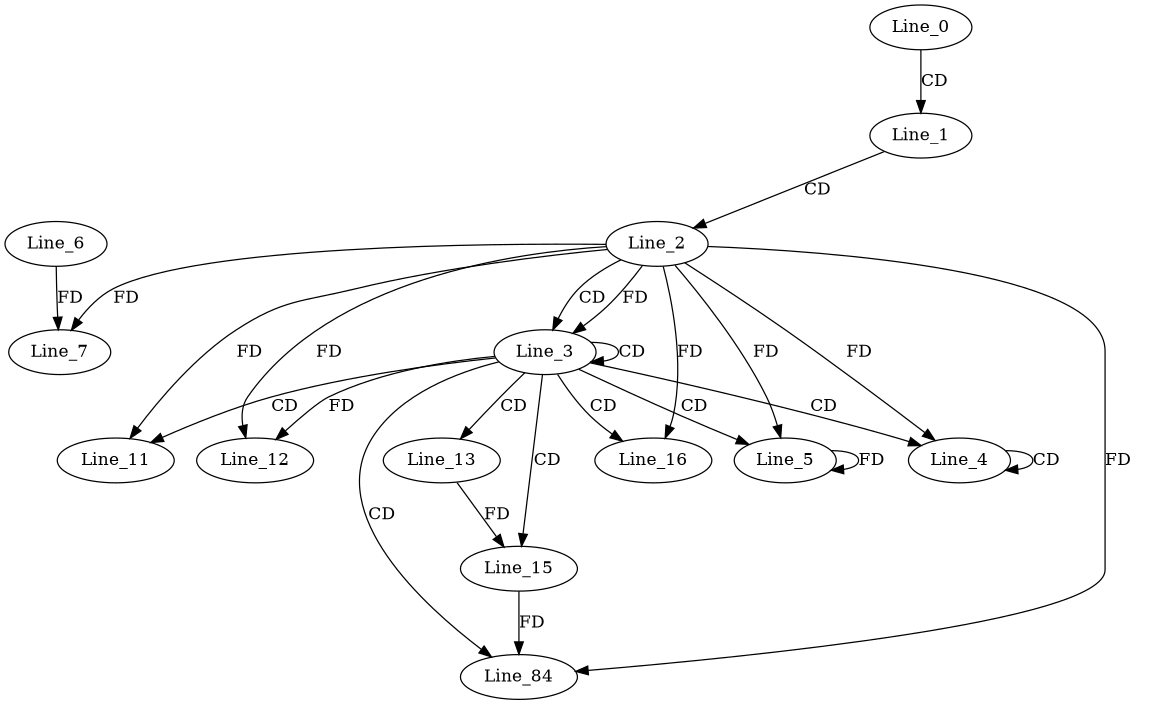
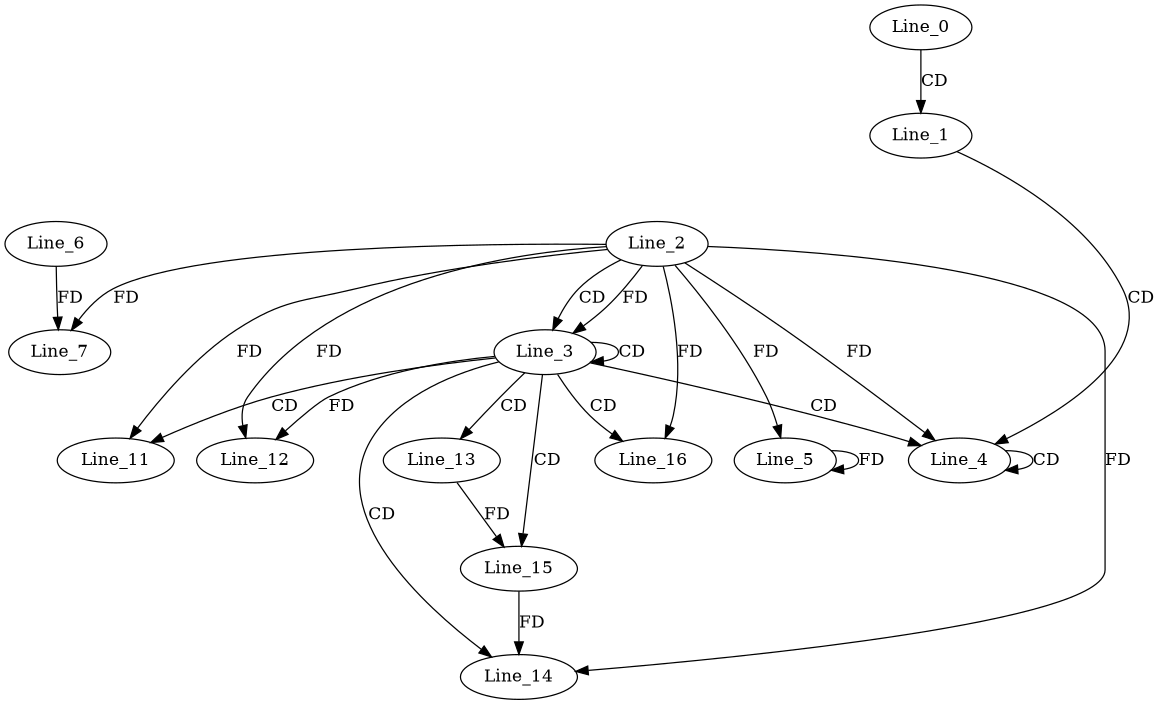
(795, 187) -> (1120, 285)
(658, 405) -> none
(519, 677) -> (519, 677)
